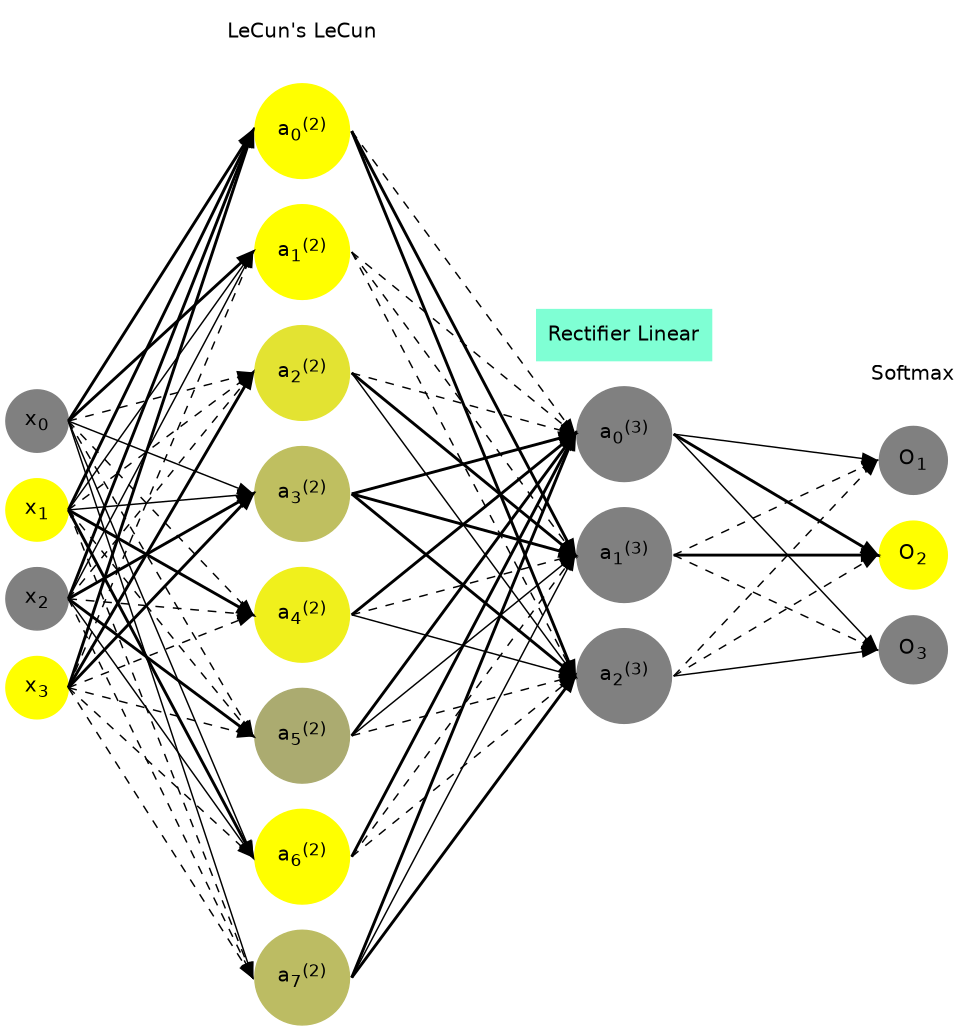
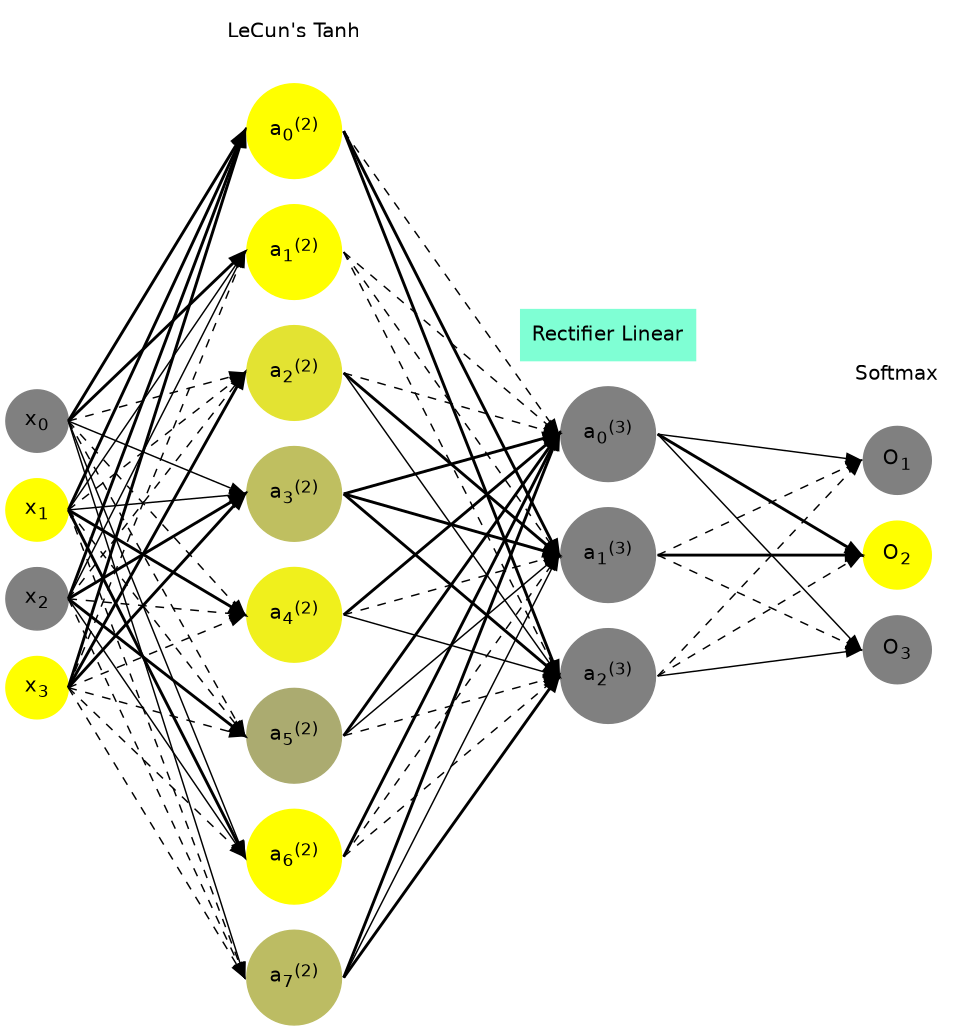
(302, 32) -> (294, 32)
